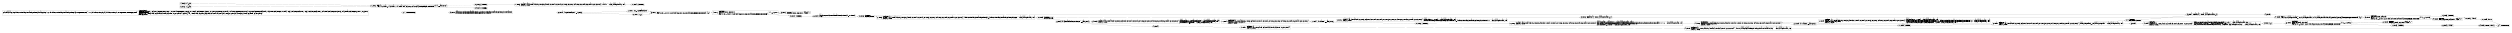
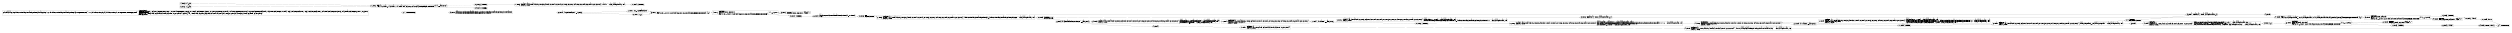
(868, 16) -> (866, 16)
